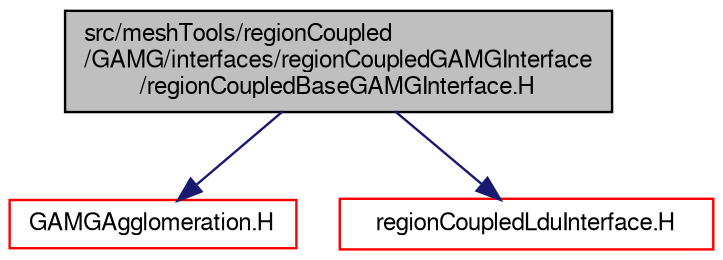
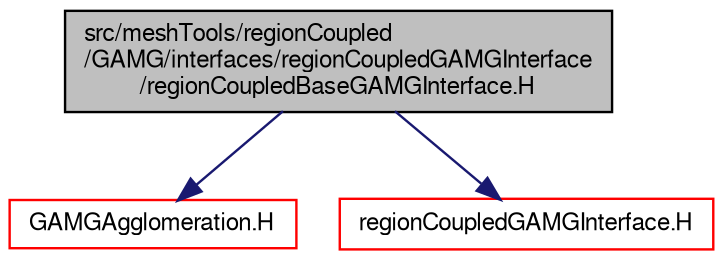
(527, 224) -> (527, 224)
